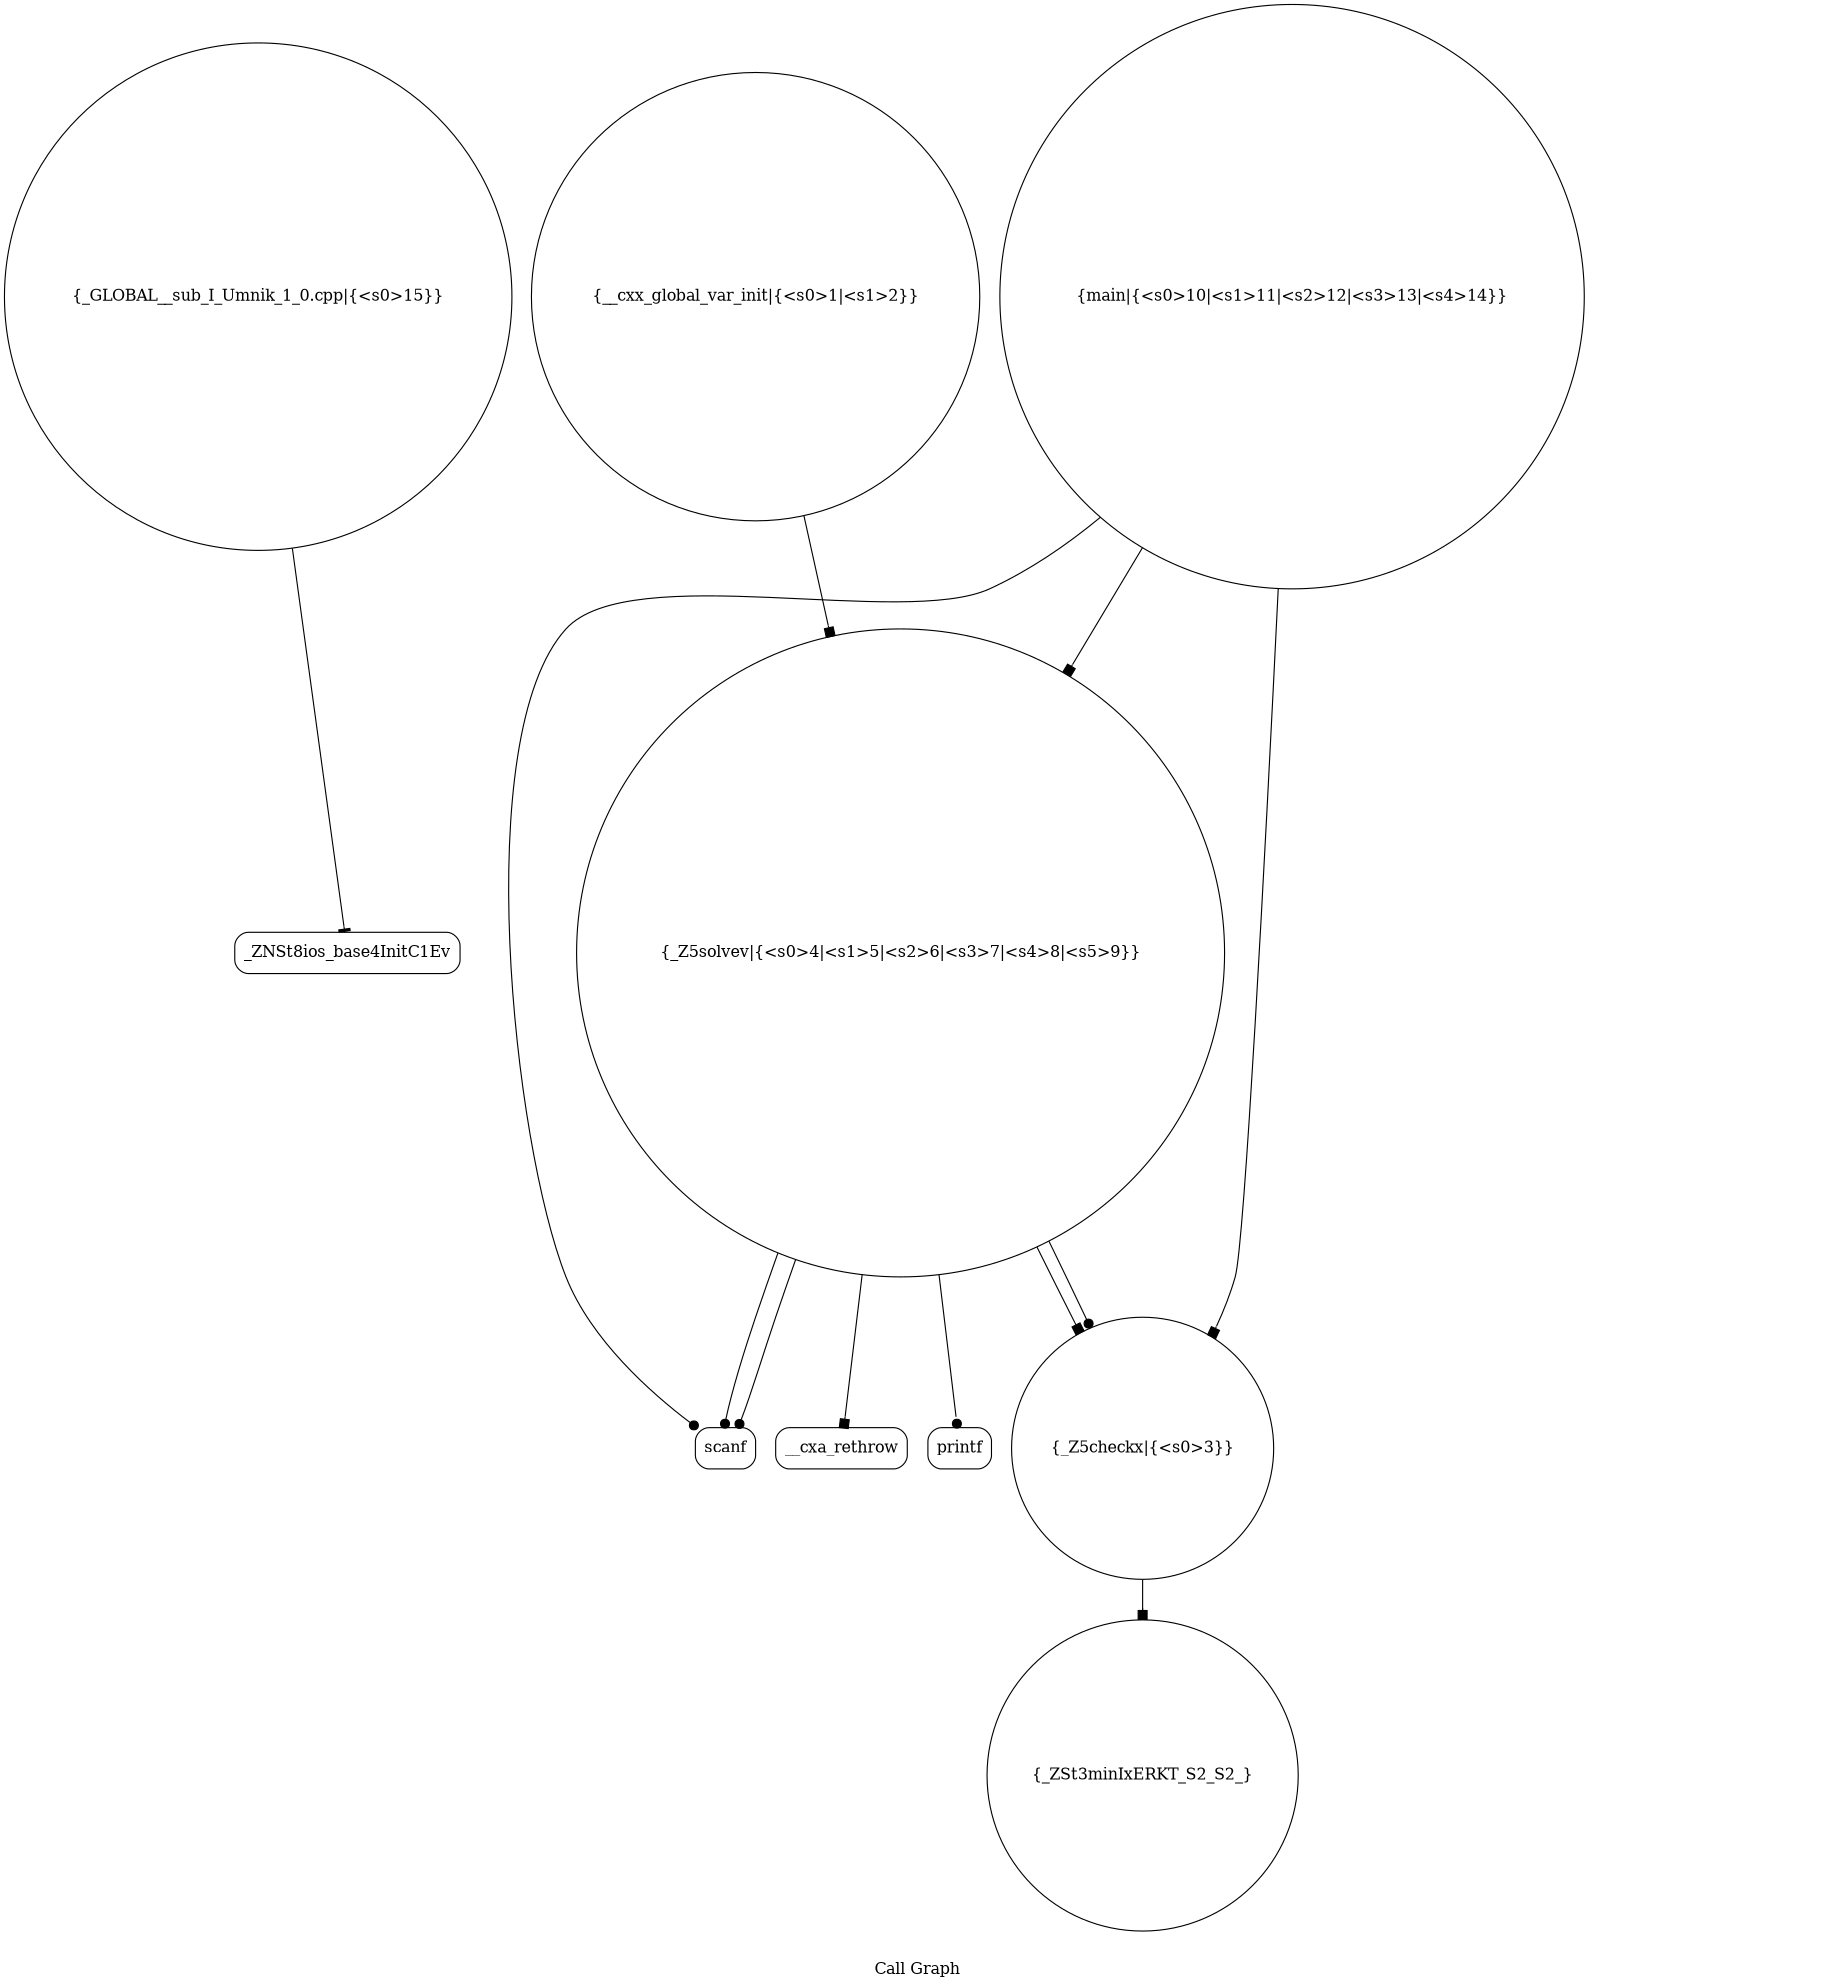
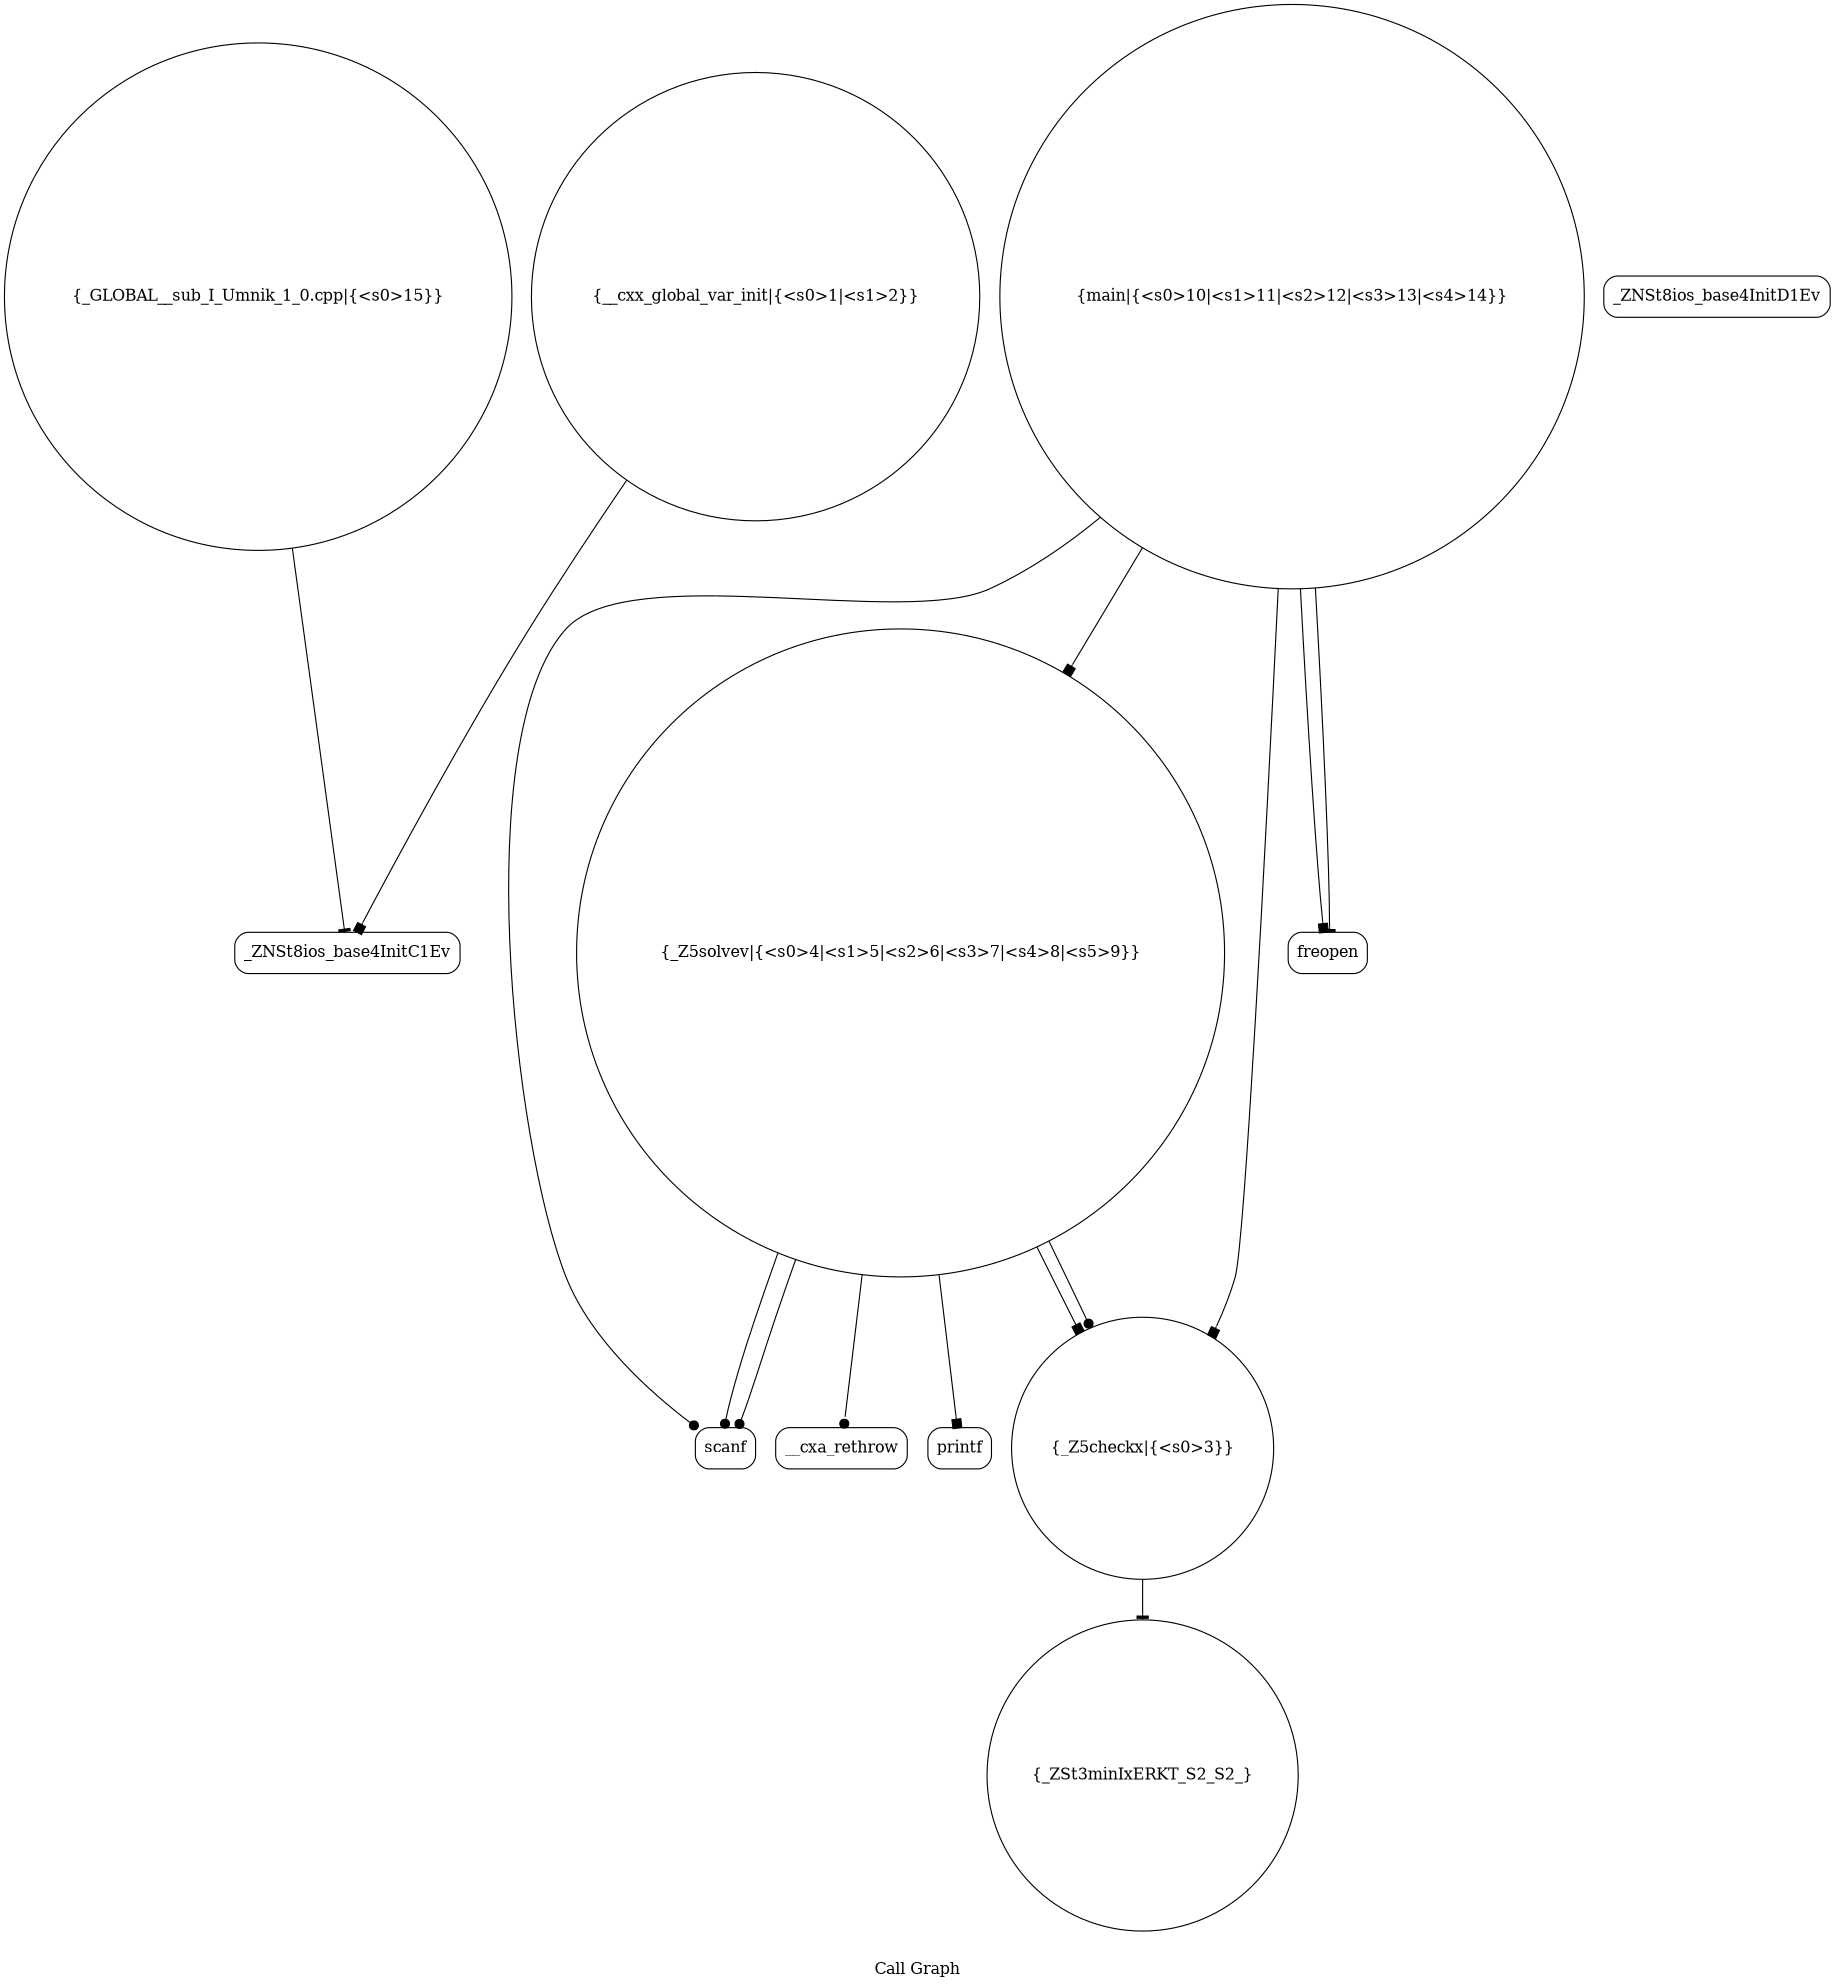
none -> (1717, 297)
(816, 571) -> (488, 697)
none -> (1328, 953)
(854, 1346) -> (854, 1346)
(948, 1346) -> (948, 1346)
(1143, 1597) -> (1143, 1597)
